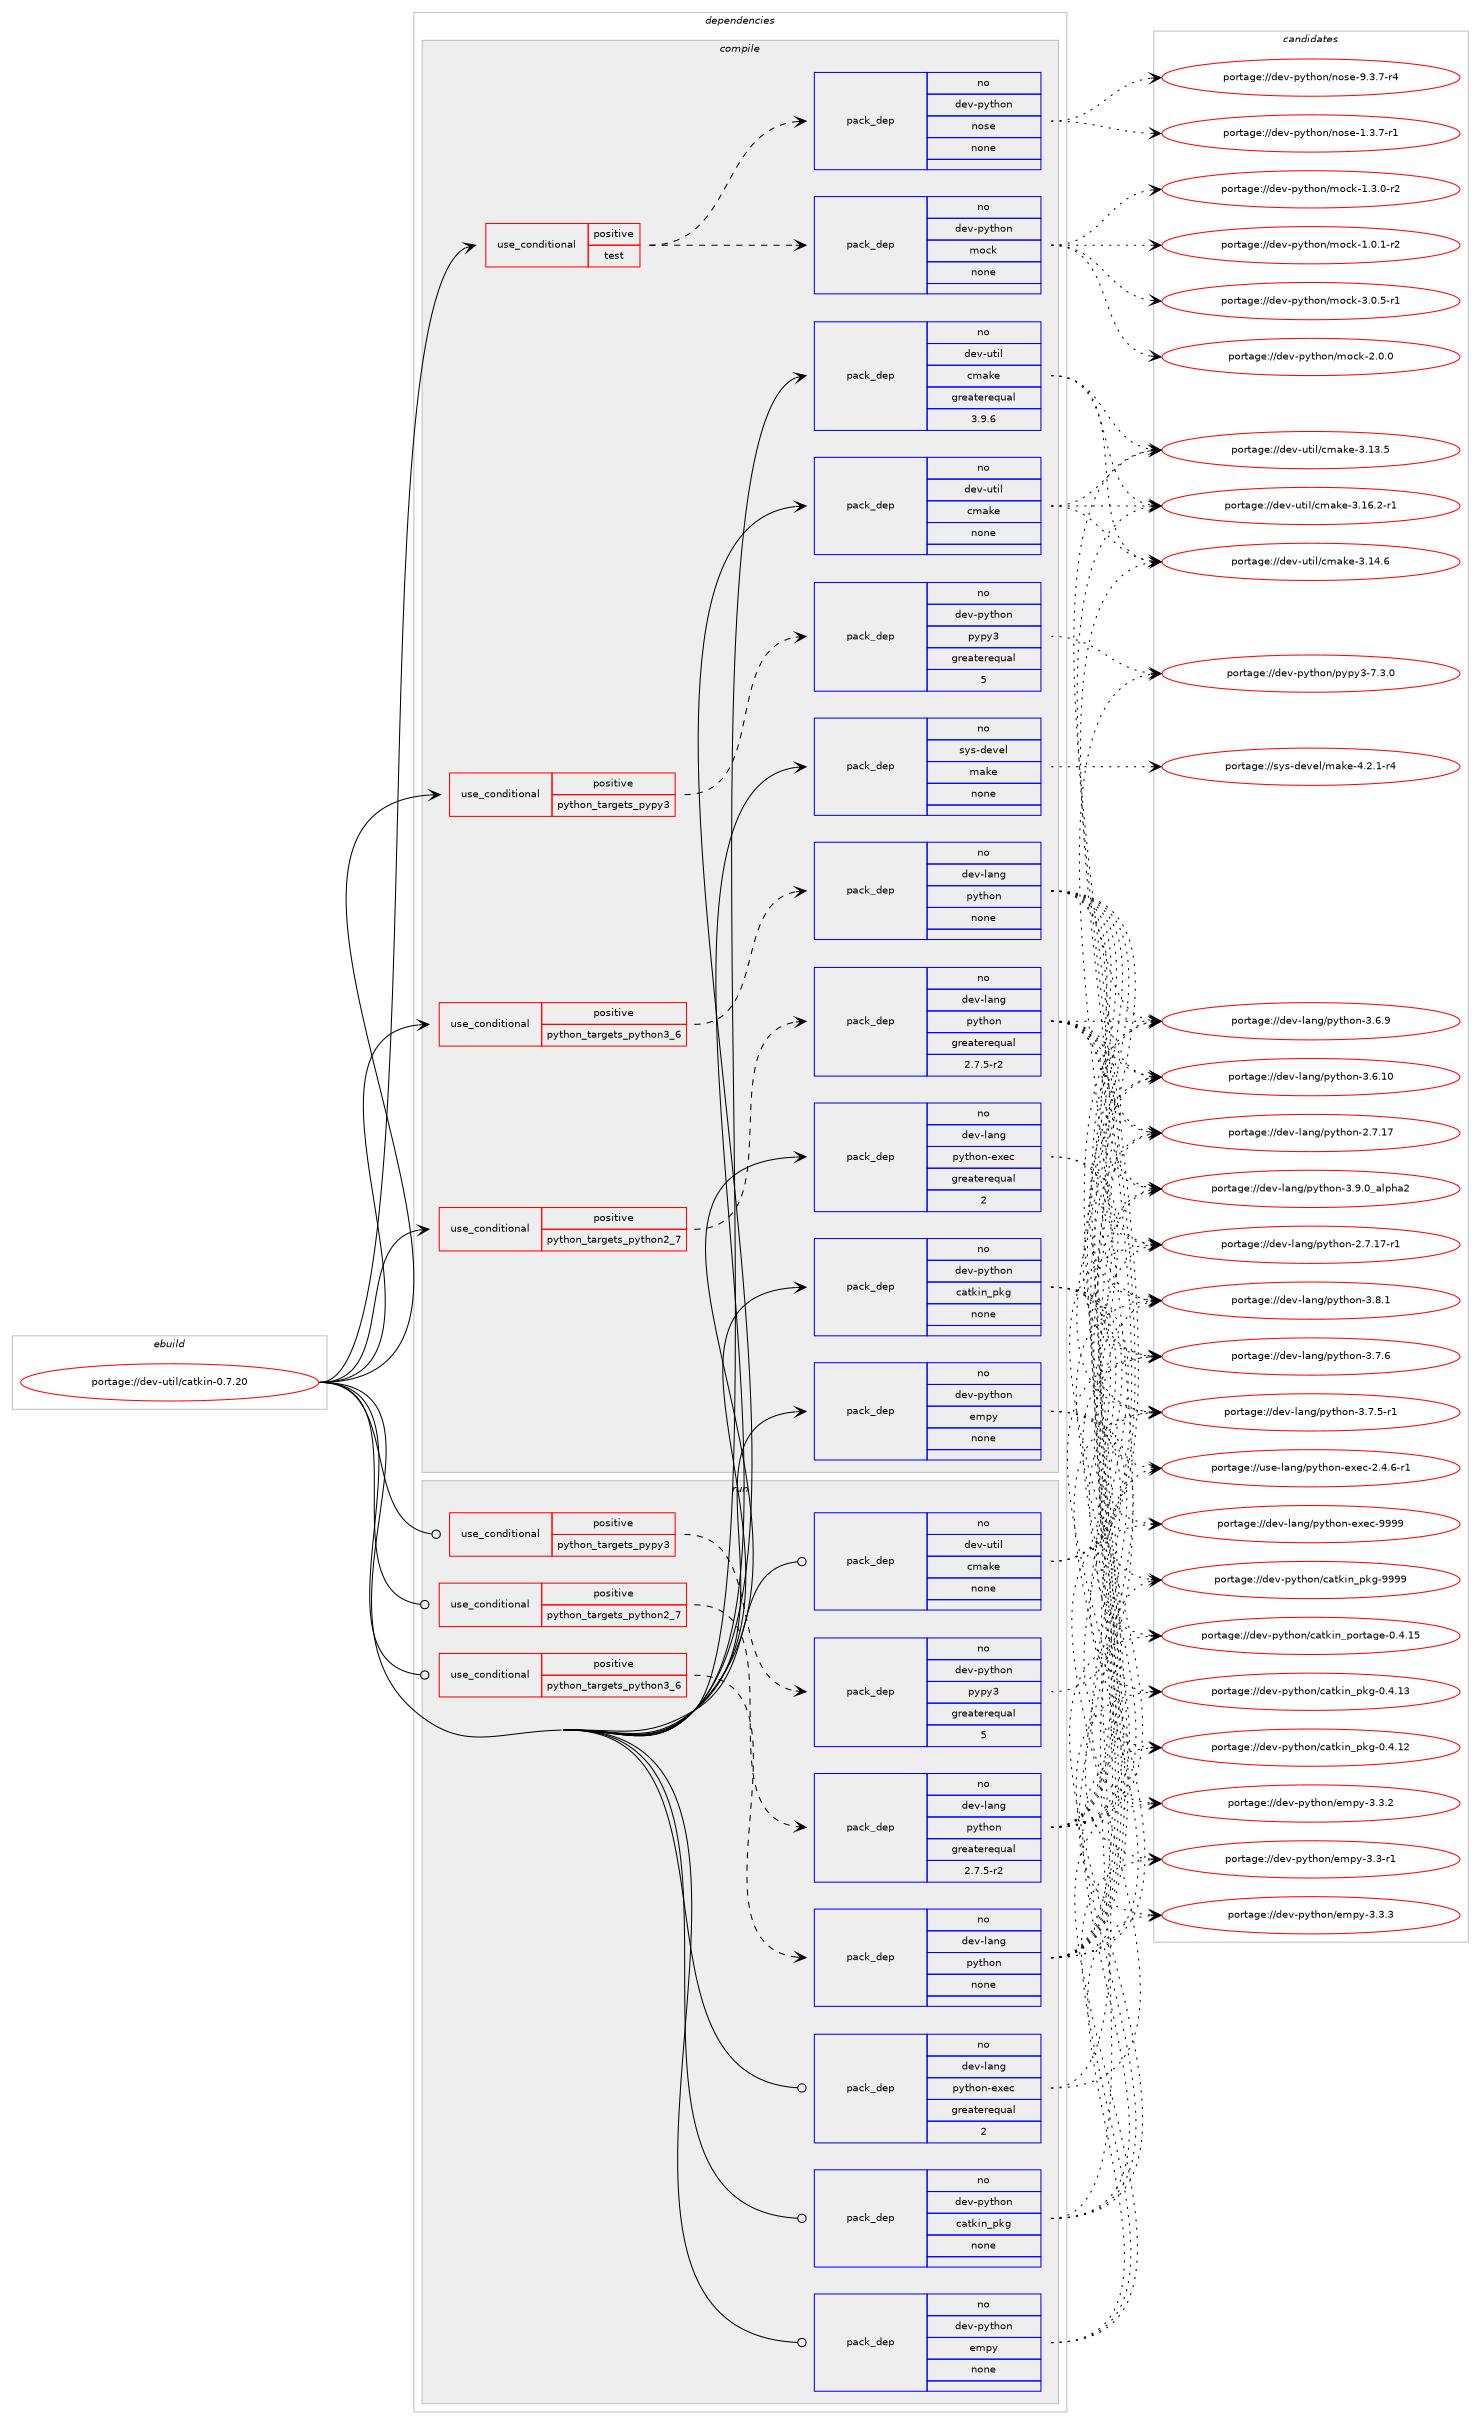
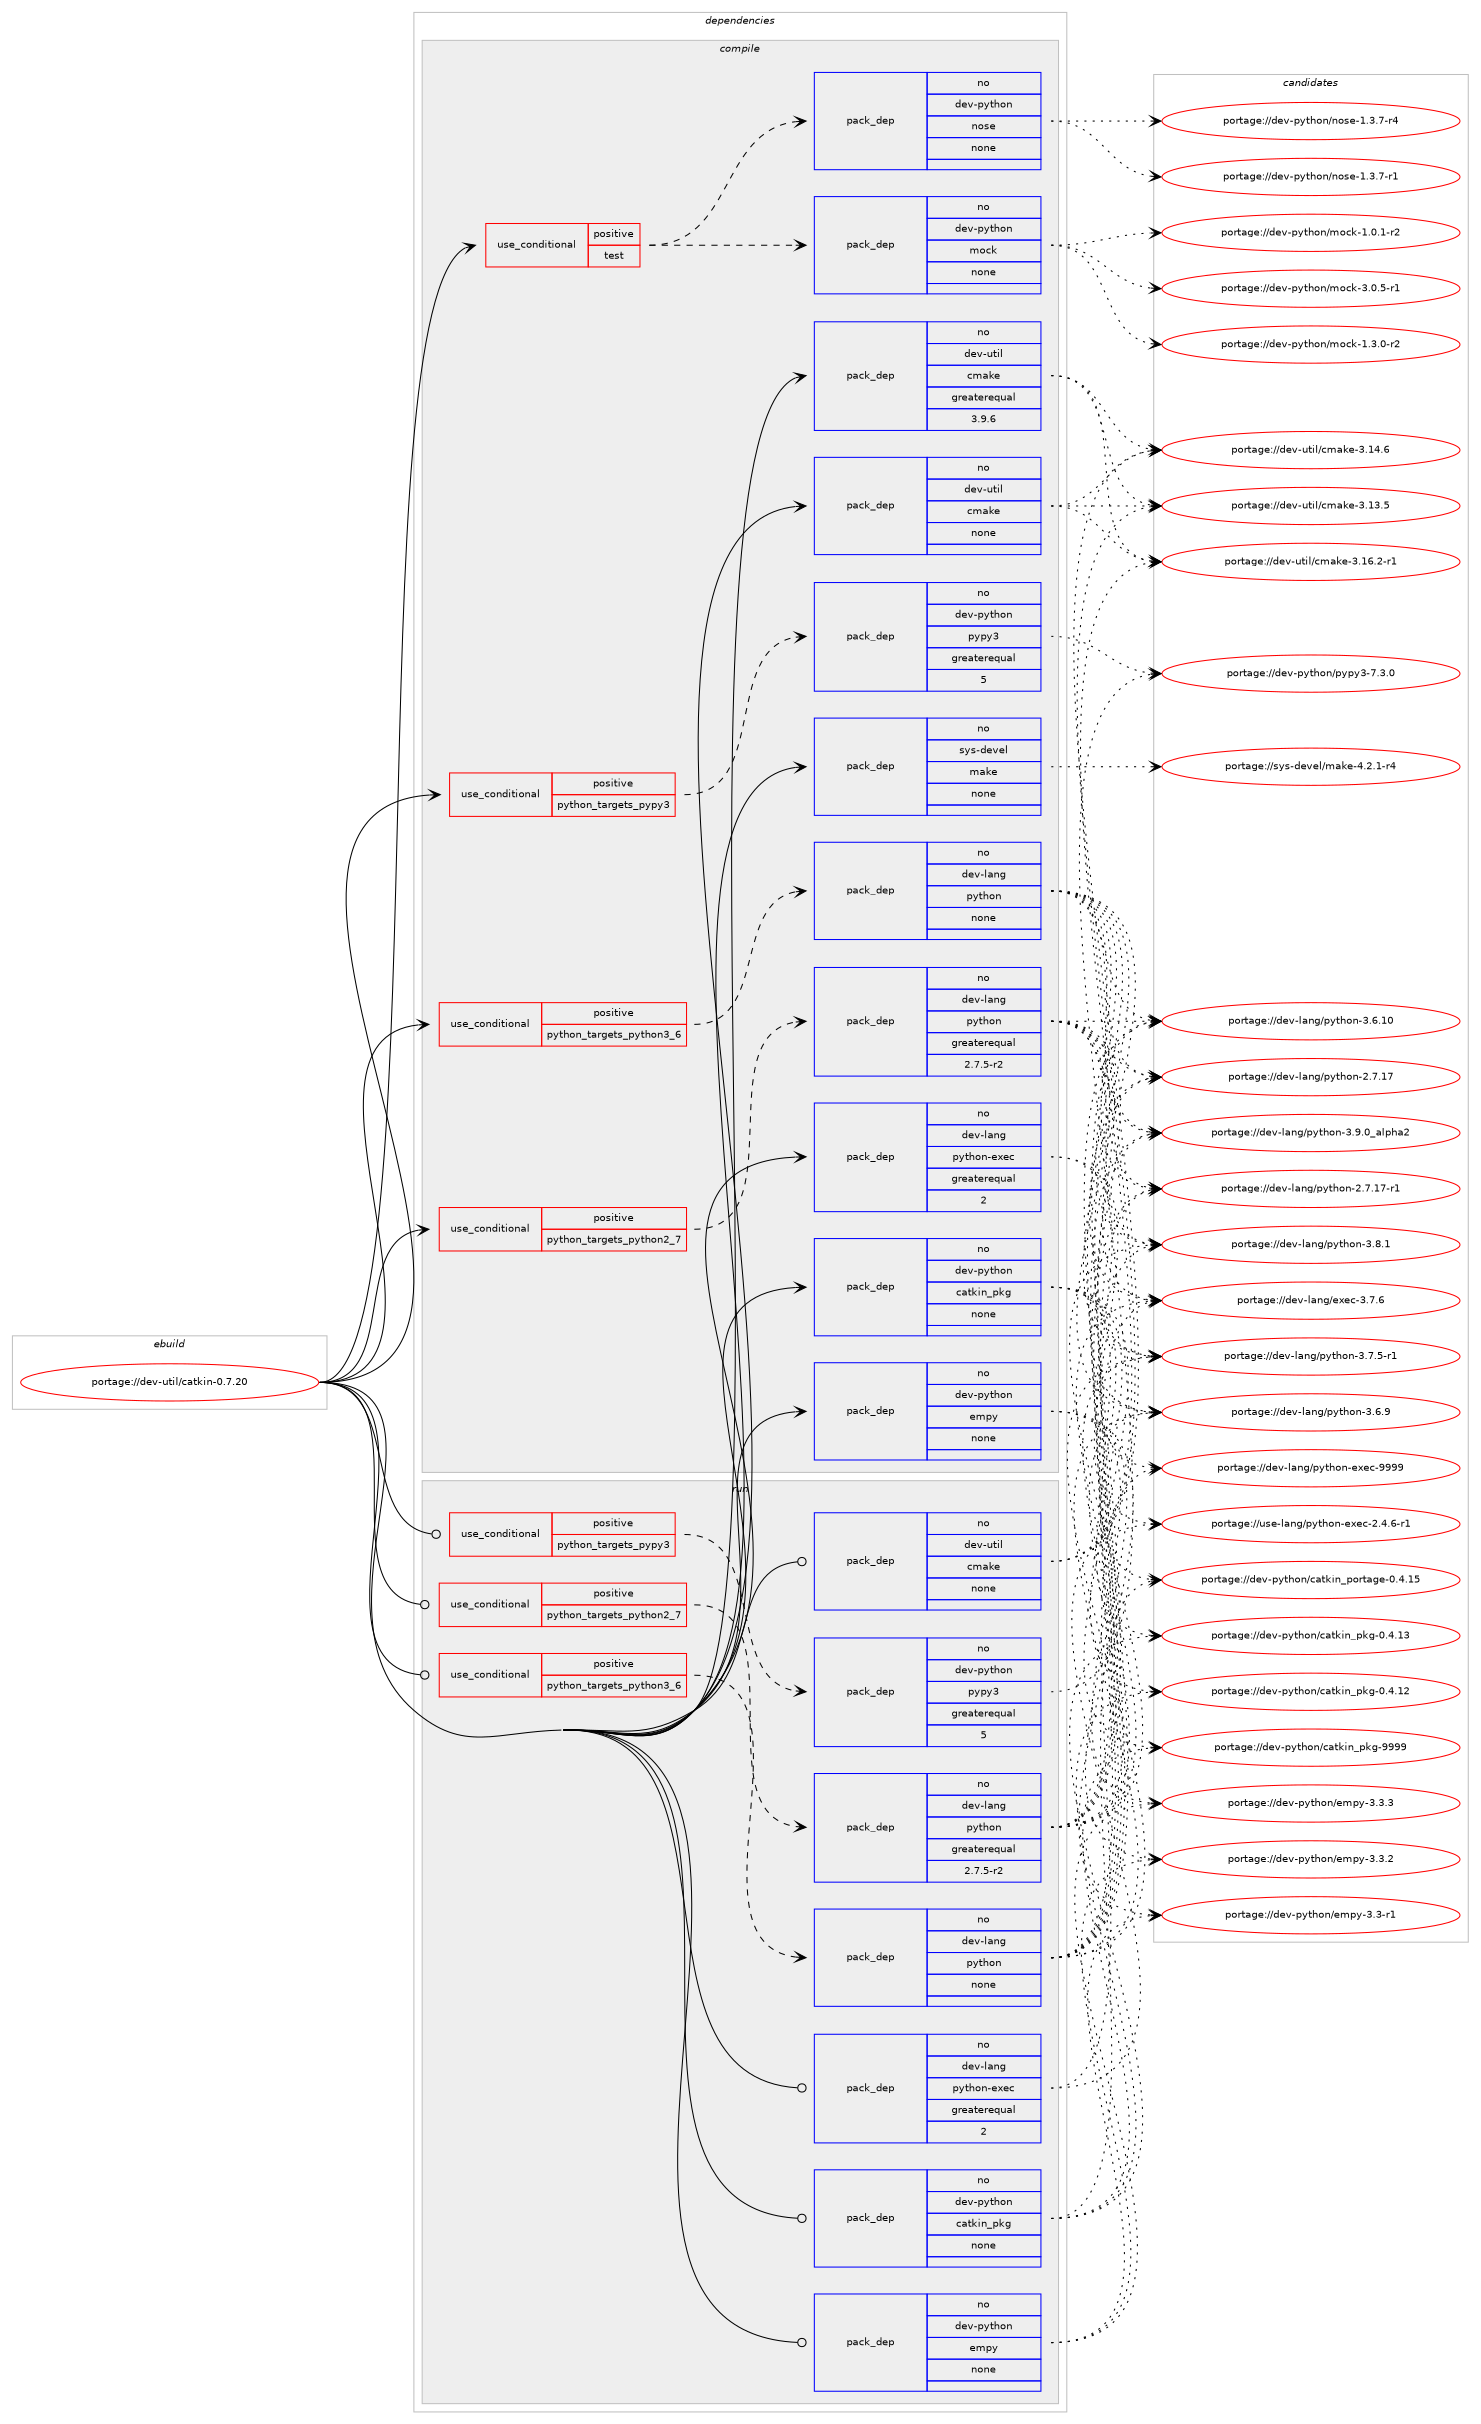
(1311, 78) -> (1311, 121)
(1311, 357) -> none
(1311, 1357) -> (1311, 1301)
